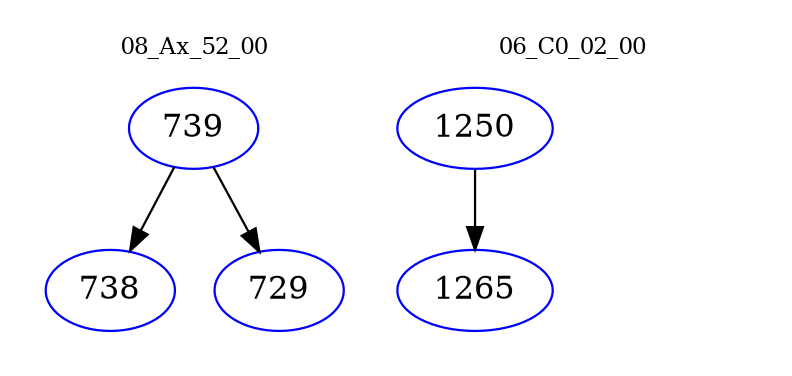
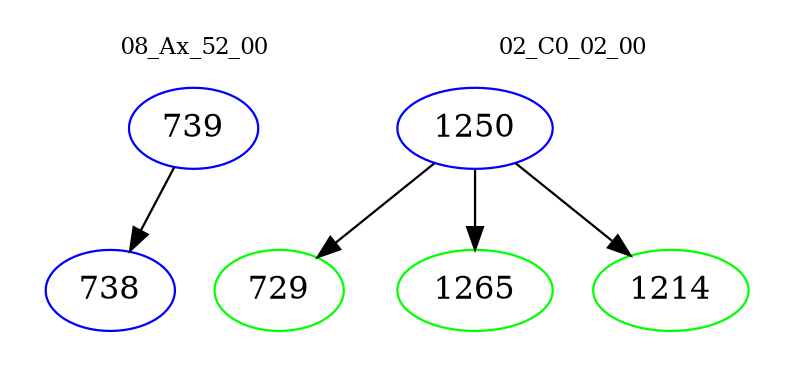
(573, 48) -> (573, 48)
(231, 199) -> (395, 195)
(279, 290) -> (279, 290)
(475, 290) -> (475, 290)
none -> (671, 290)
